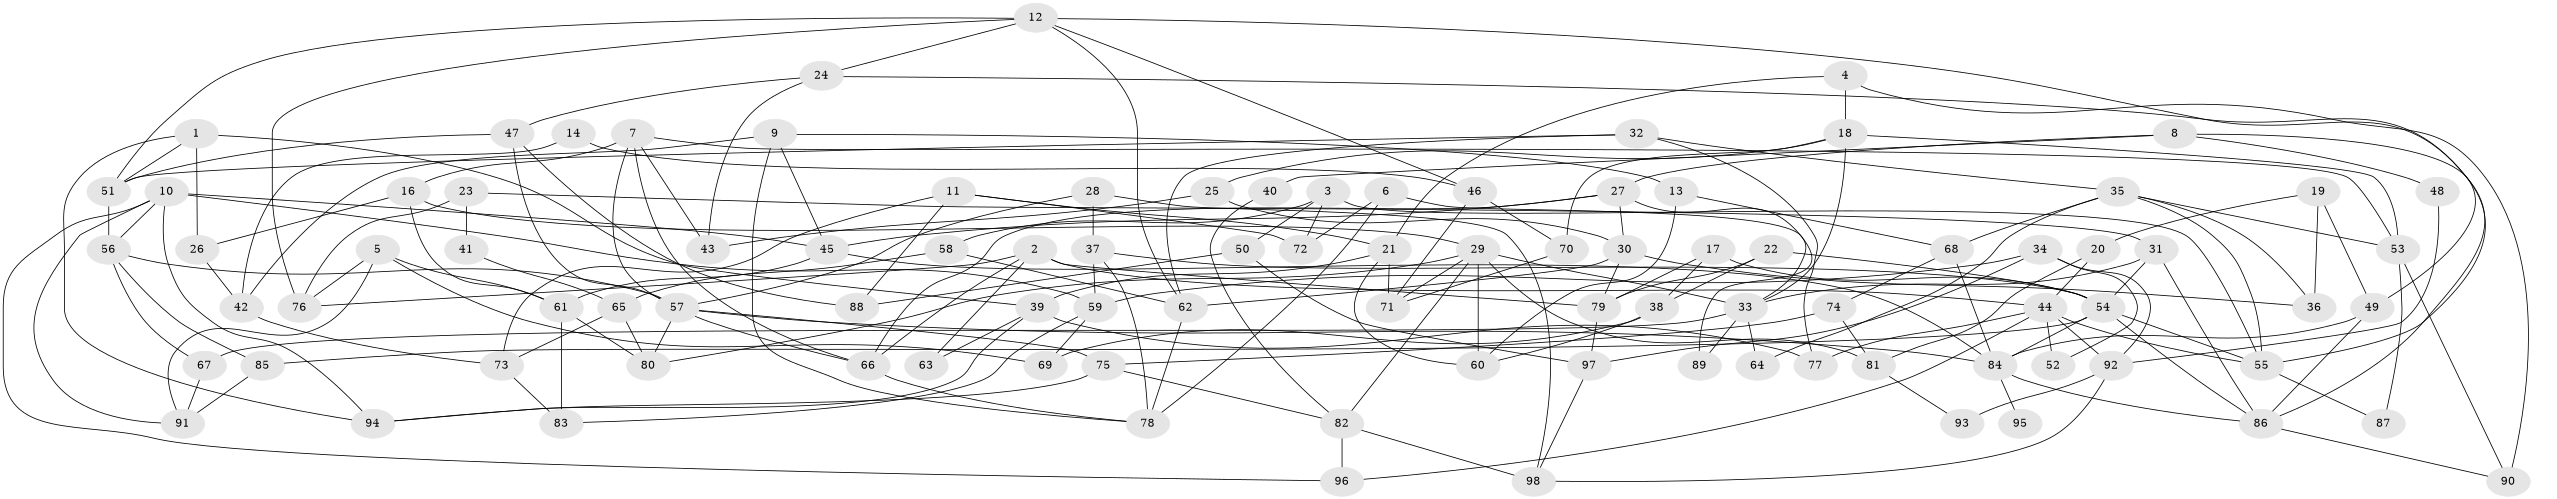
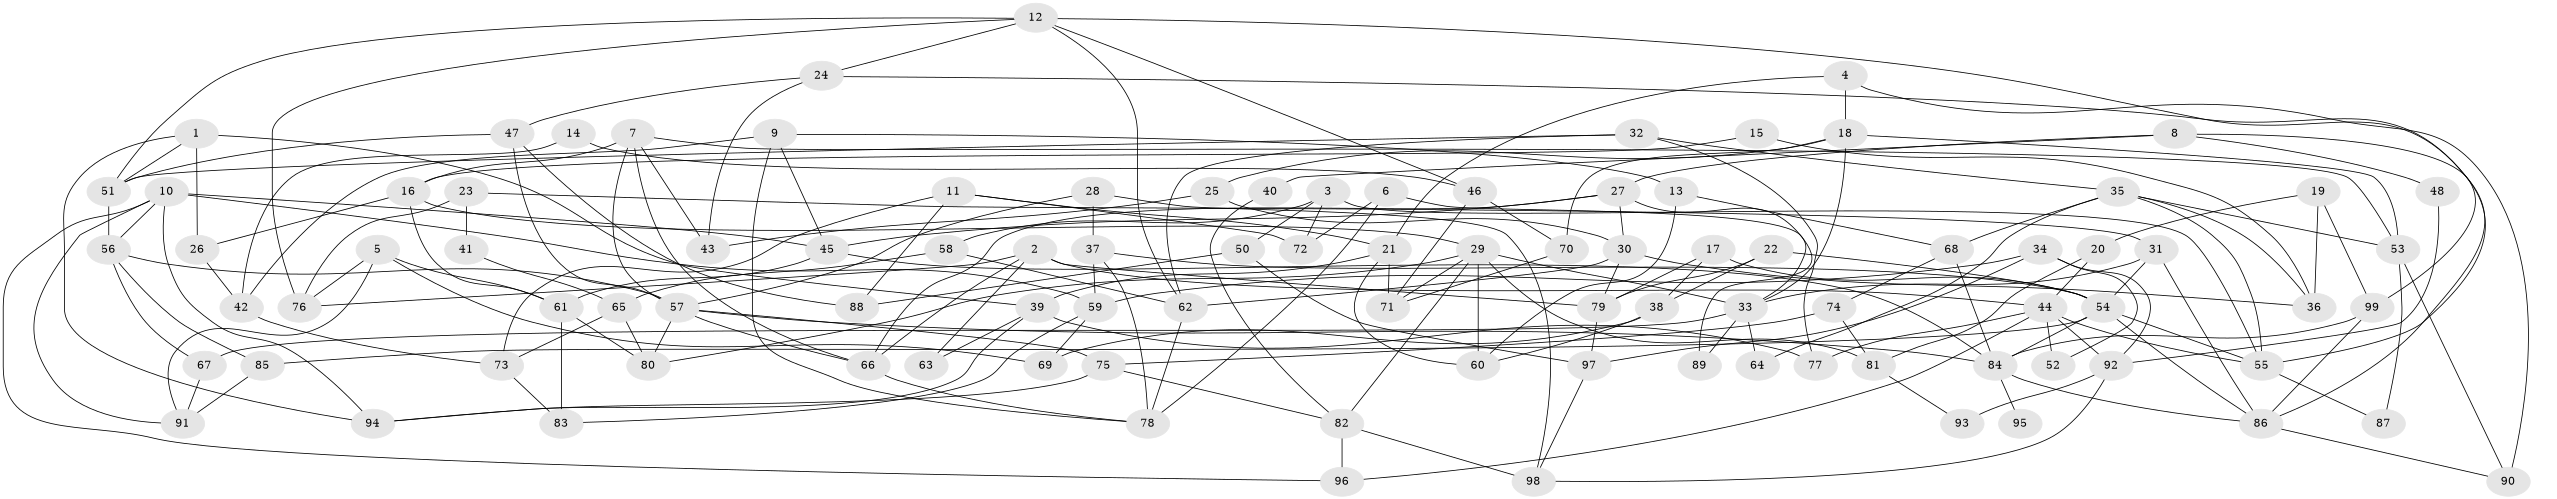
none -> (1757, 134)
(2372, 308) -> (2372, 308)
